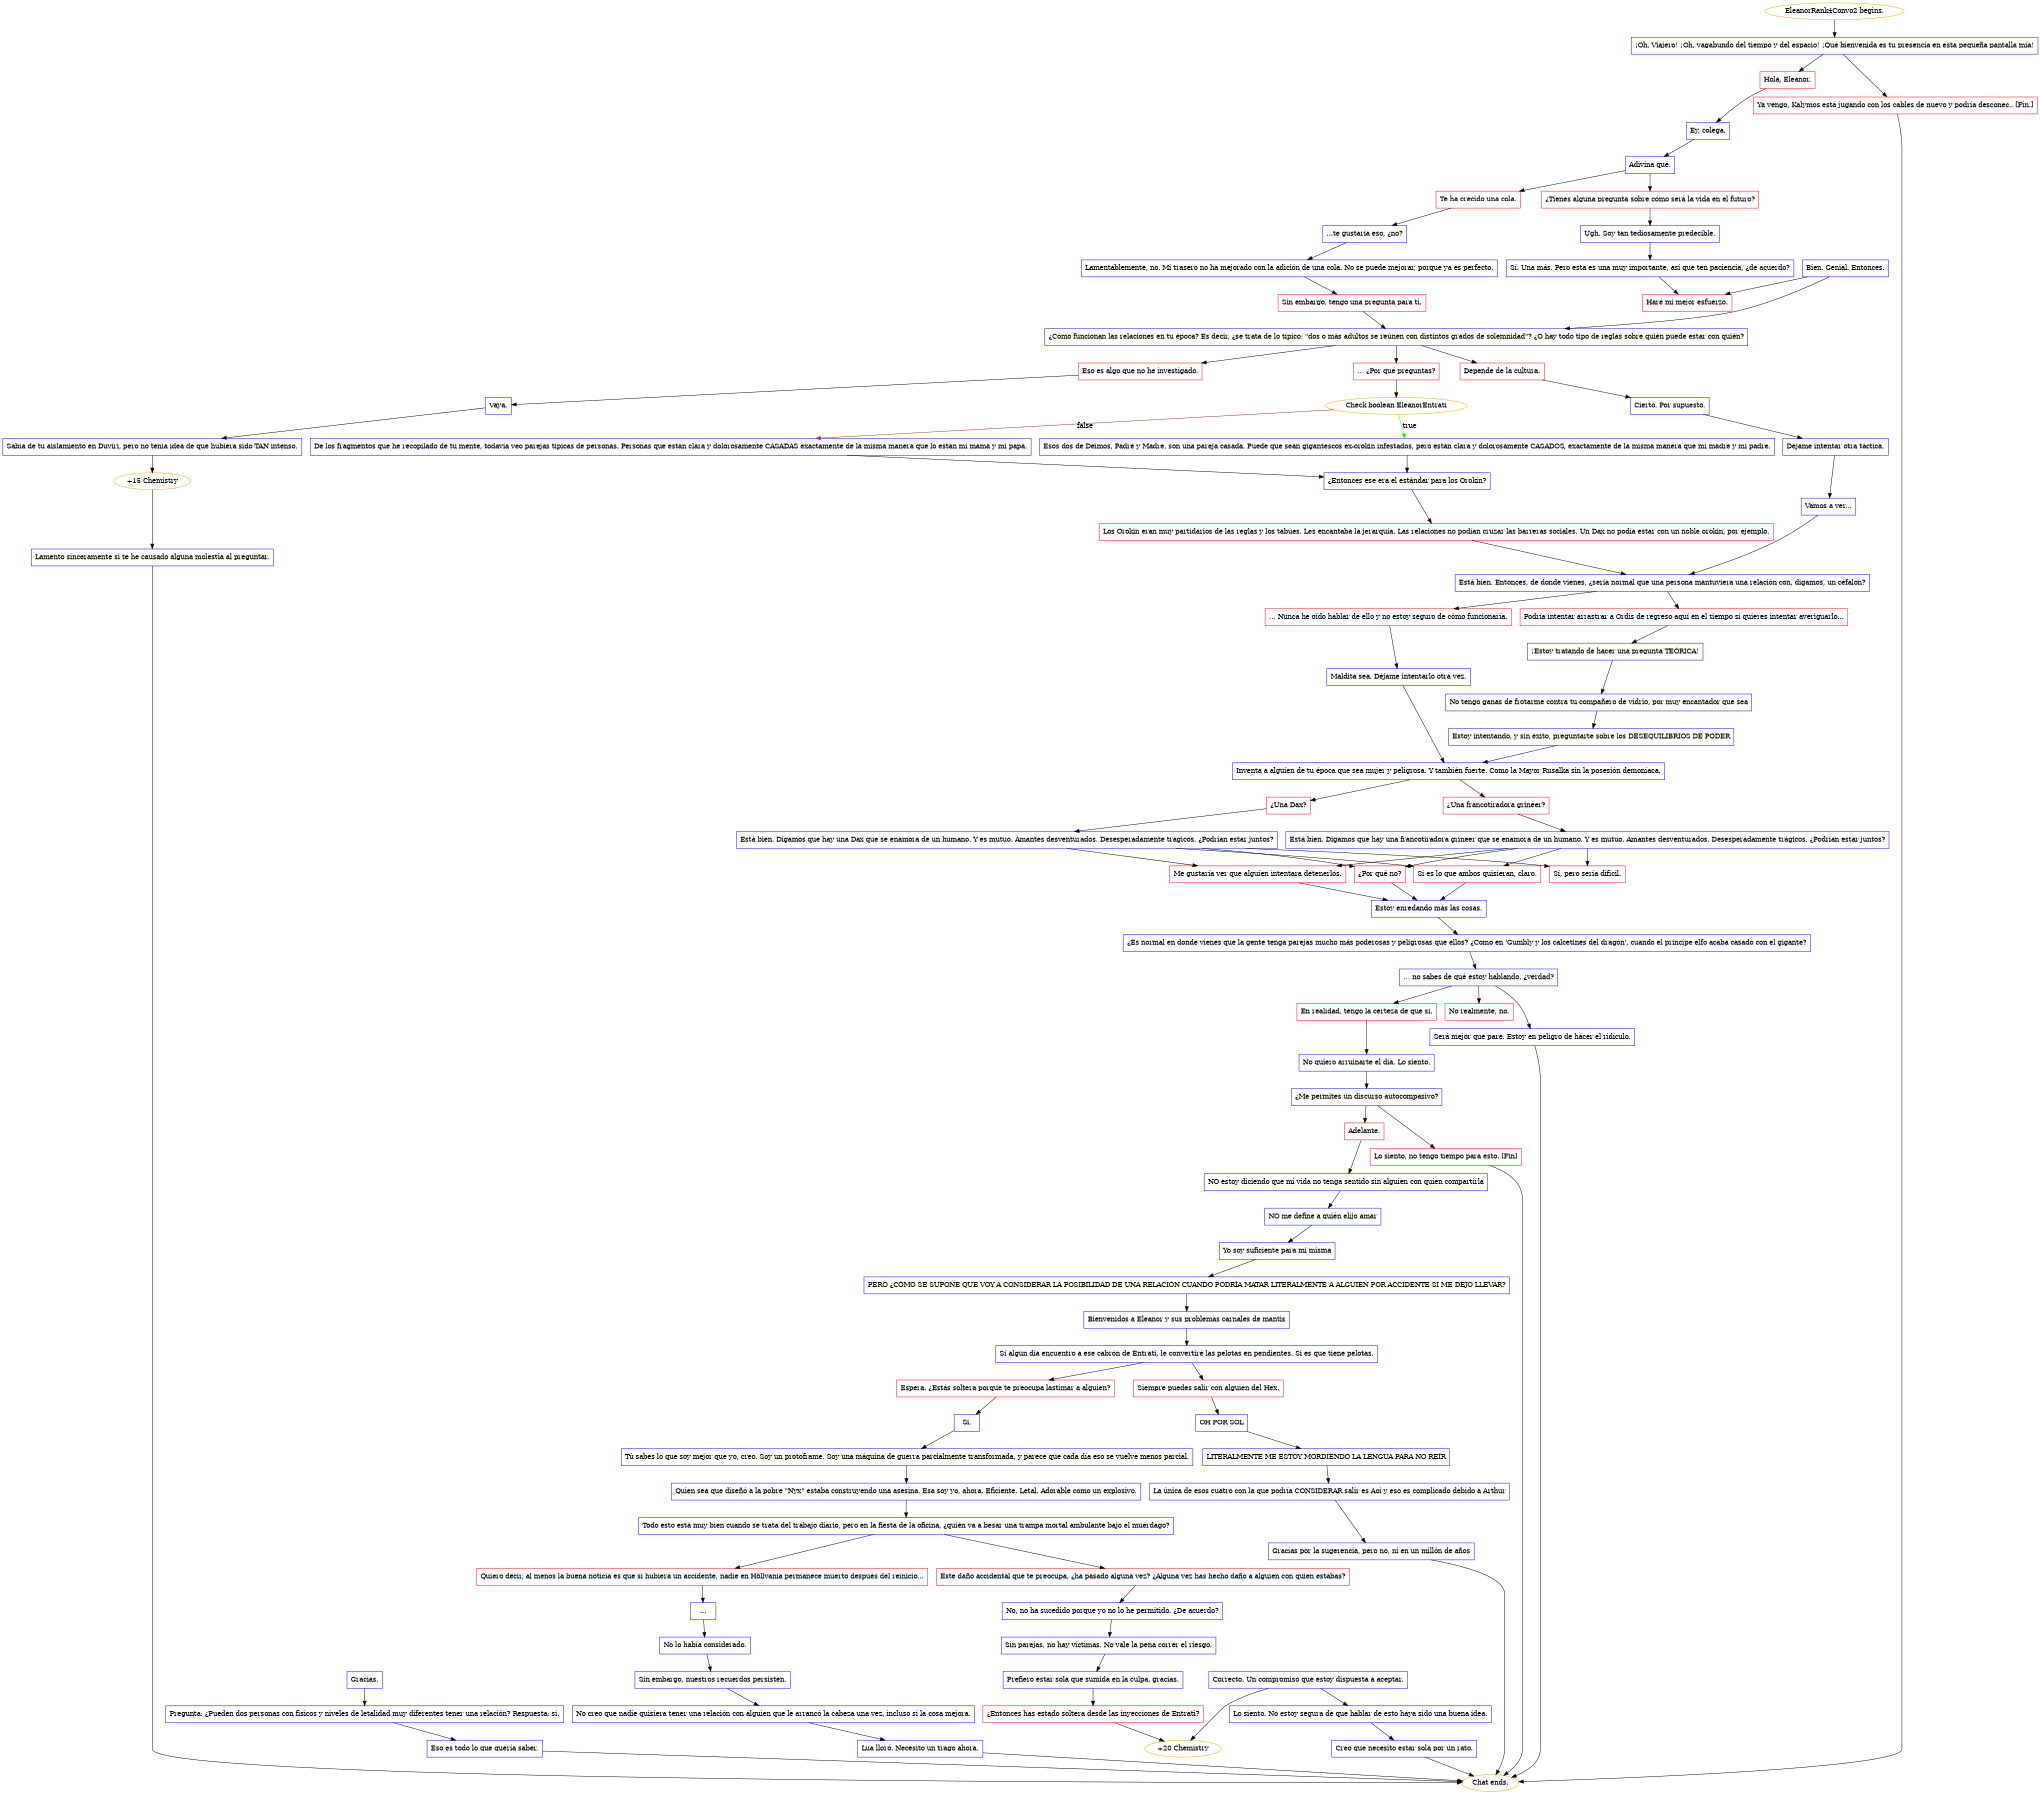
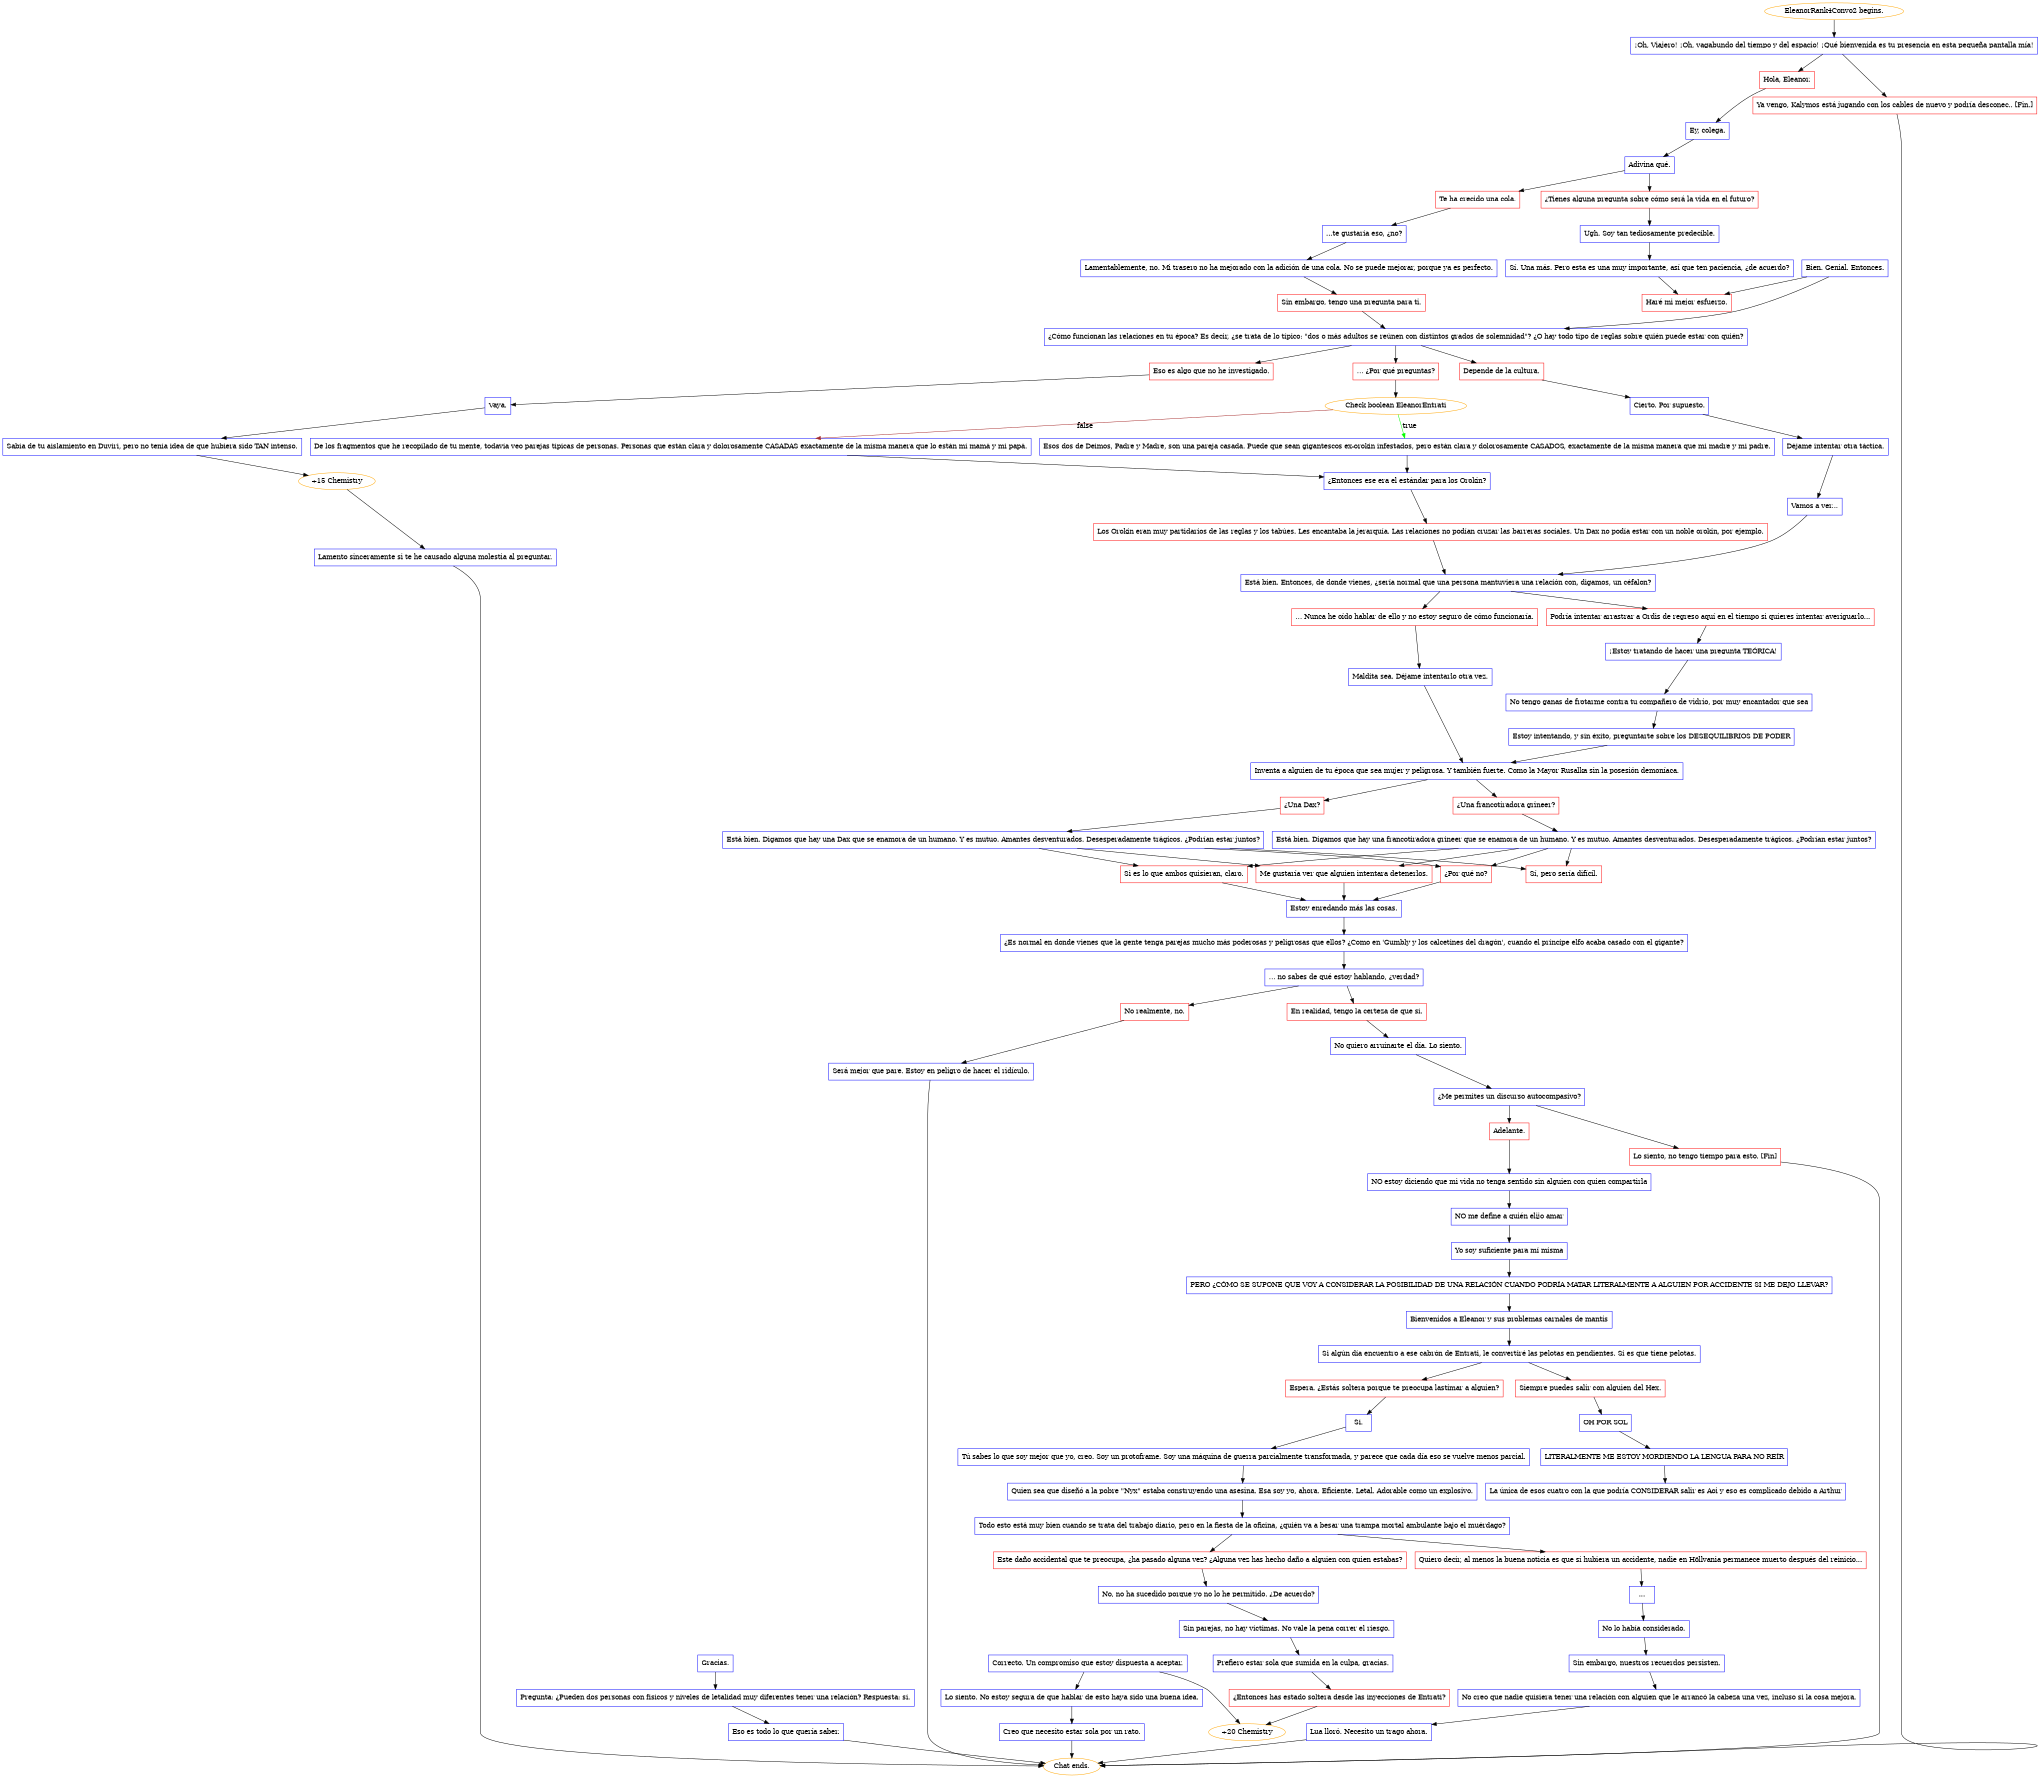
(1516, 1002) -> (1045, 1041)
(1371, 1551) -> none
